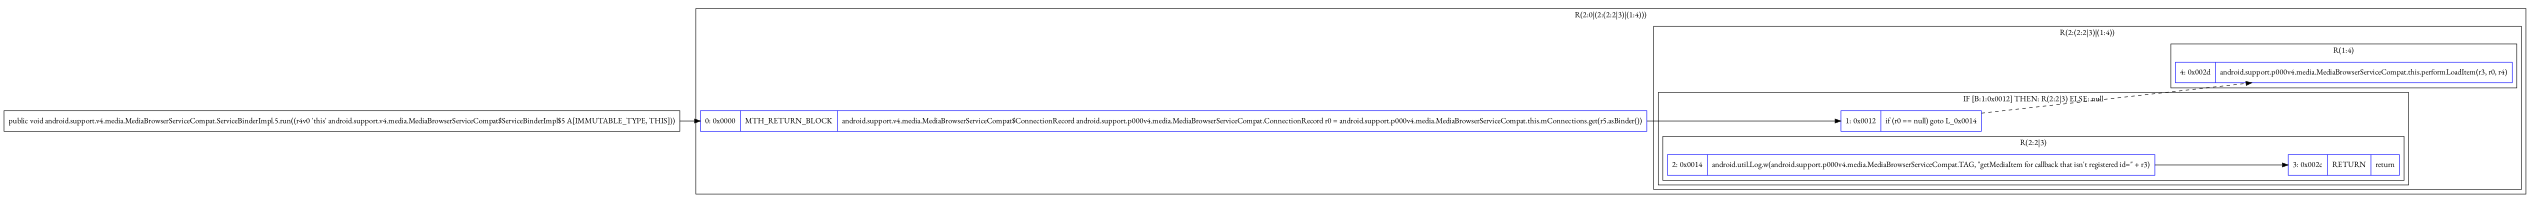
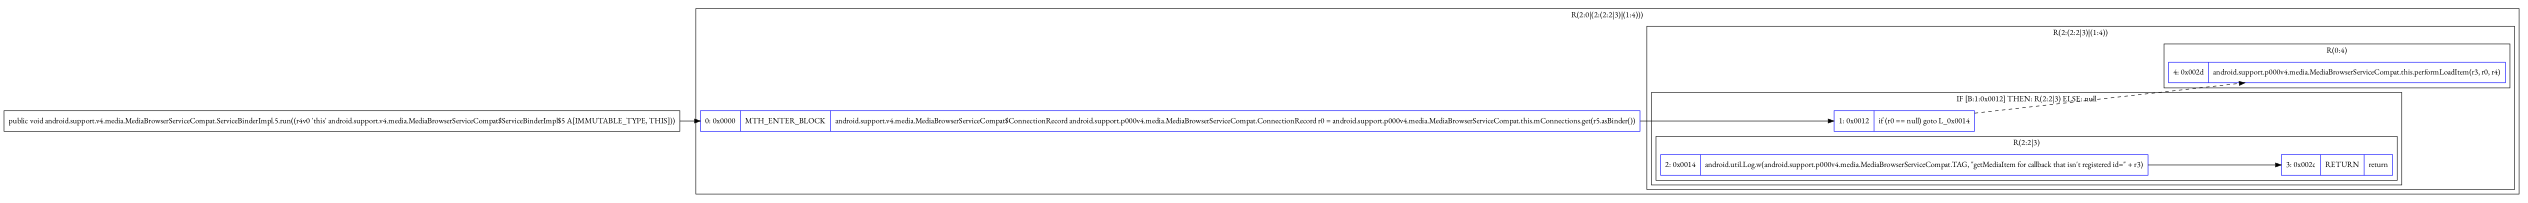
(2344, 51) -> (2337, 51)
(789, 121) -> (785, 121)
